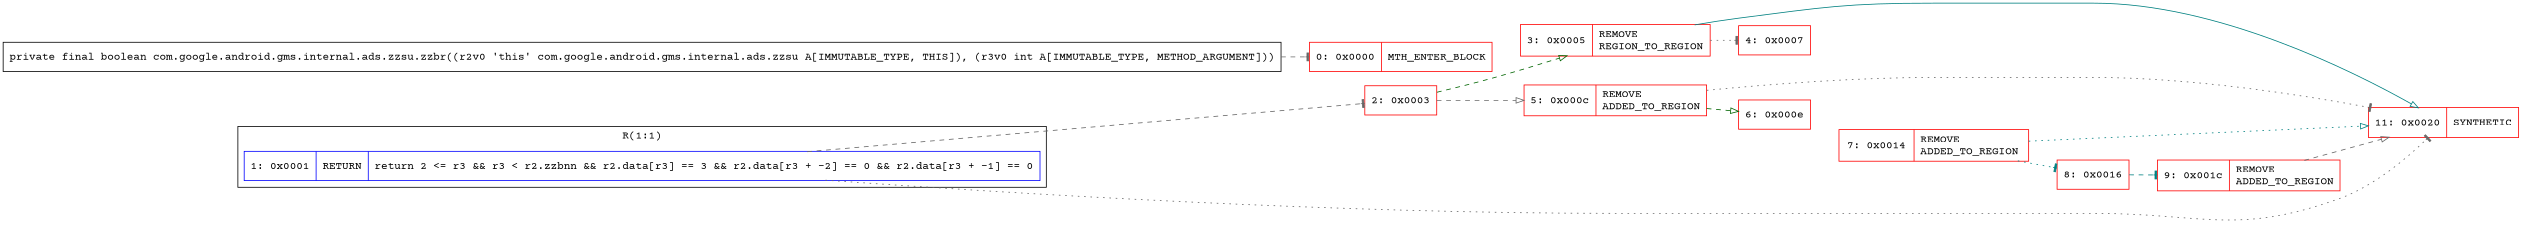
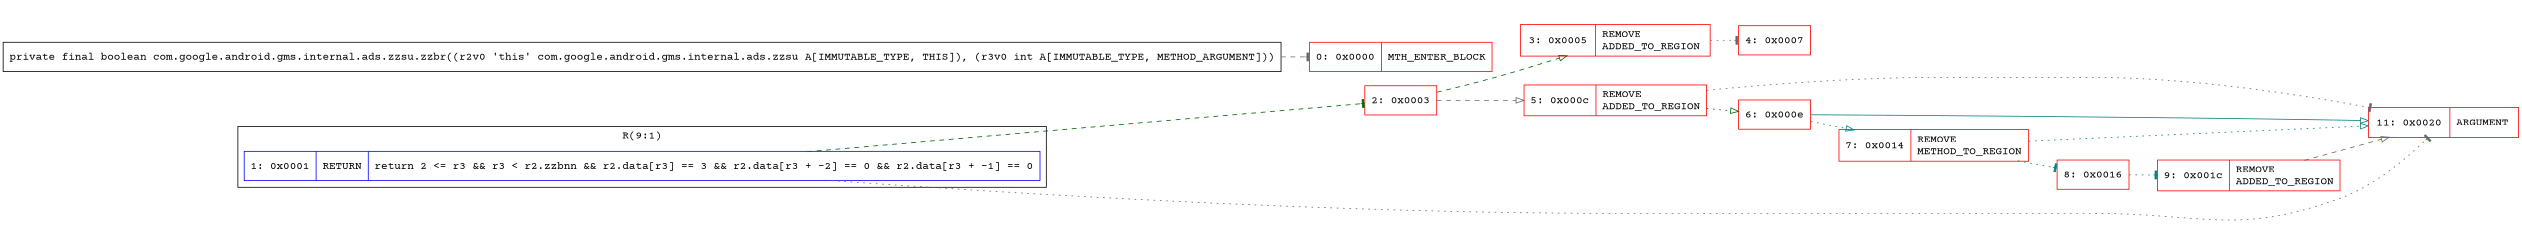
(2062, 3) -> (2086, 117)
(1651, 46) -> (1651, 46)
(1719, 110) -> (1719, 110)
(2483, 122) -> (2483, 122)
none -> (1828, 125)
(1084, 128) -> (1084, 128)
(642, 136) -> (642, 136)
(1969, 151) -> (1970, 151)
(2141, 175) -> (2141, 175)
